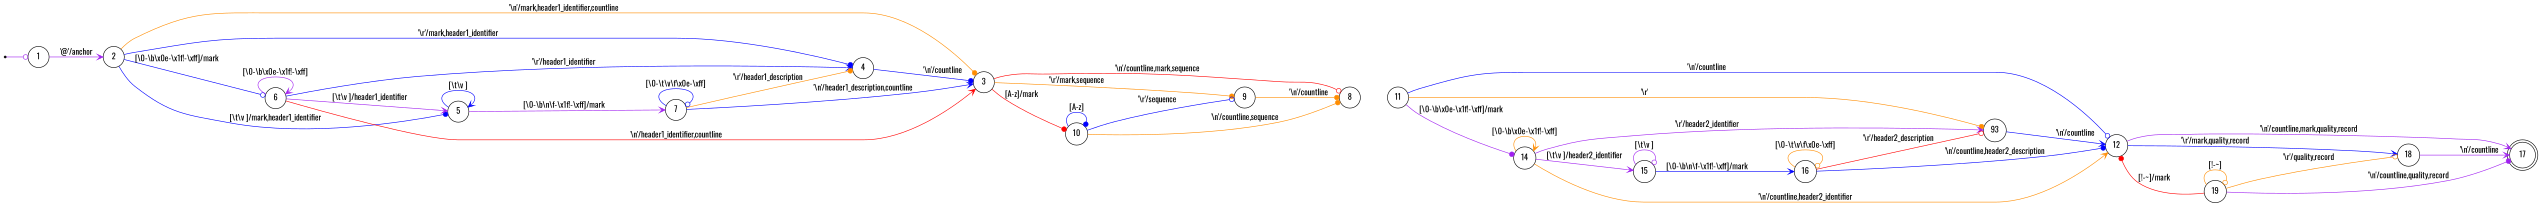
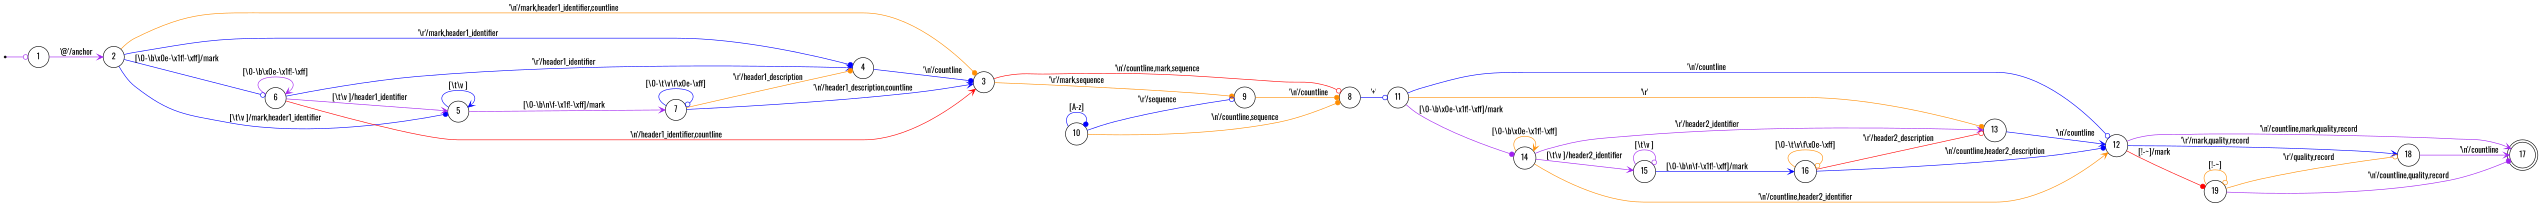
none -> (1372, 98)
(1025, 111) -> none
(1995, 130) -> (1995, 130)
(2157, 191) -> (2163, 169)
